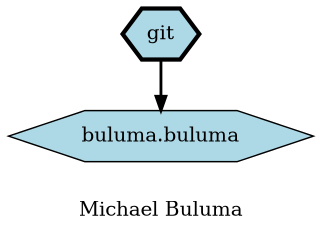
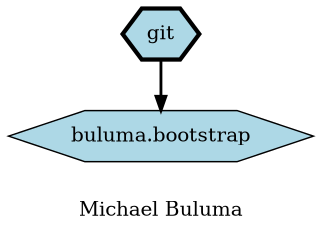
(161, 136) -> (161, 136)
